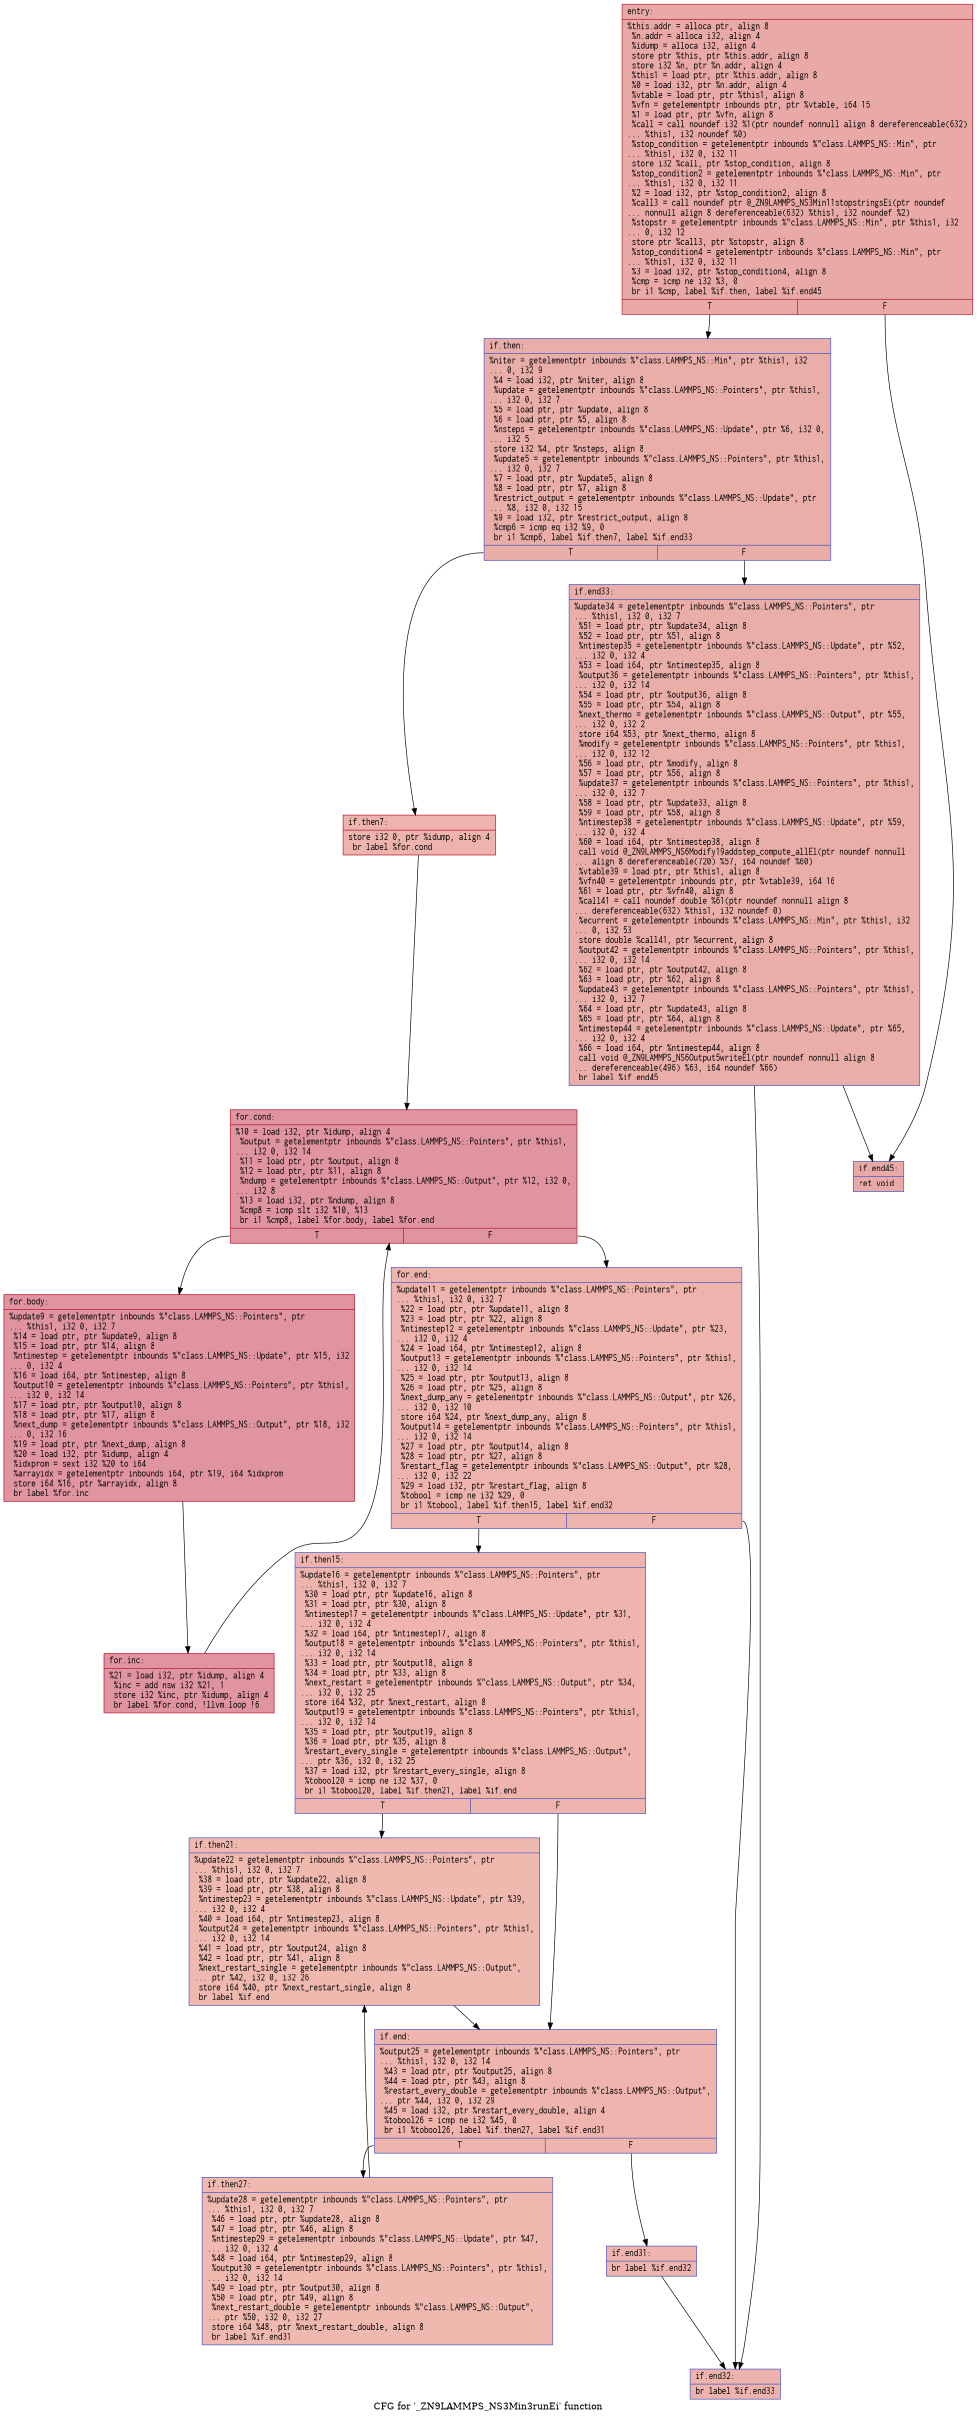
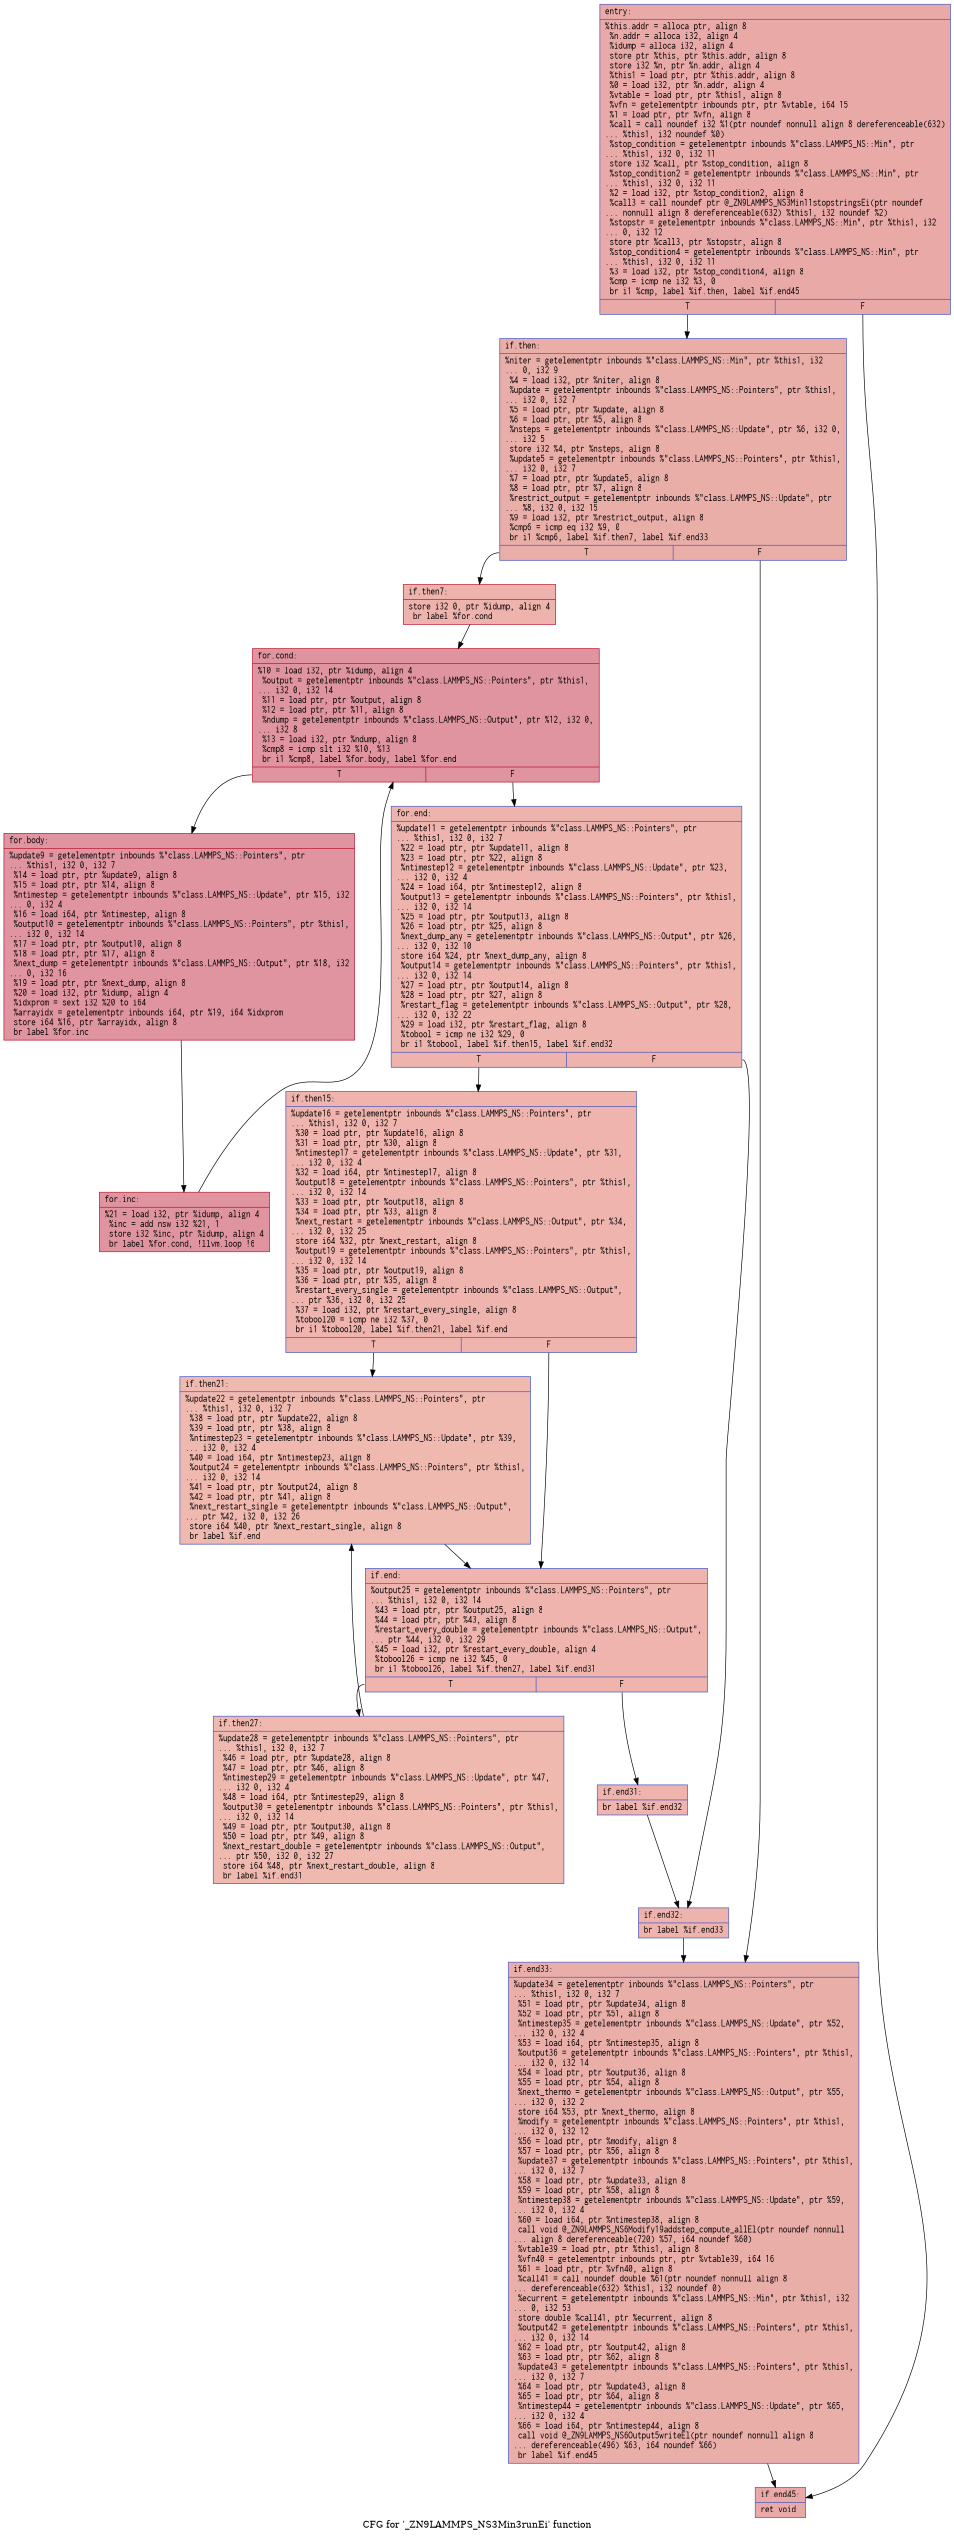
(797, 159) -> (775, 159)
(760, 1725) -> (684, 1947)
